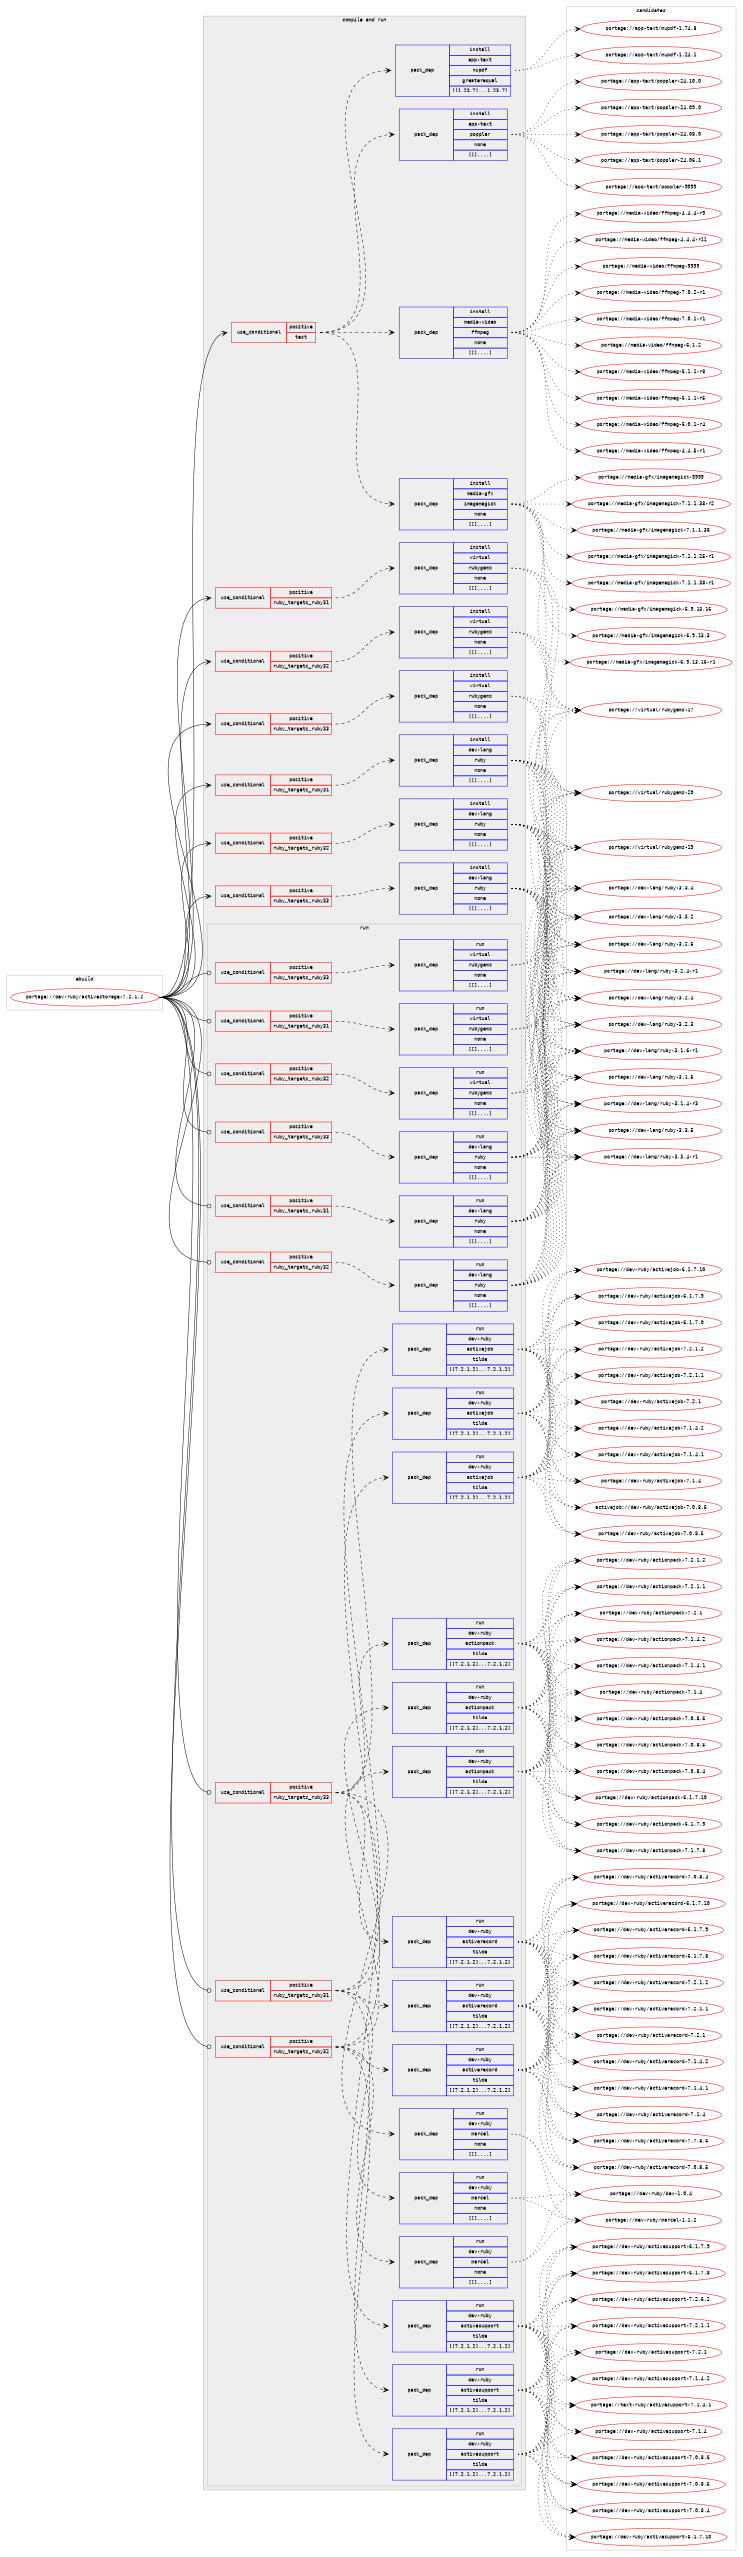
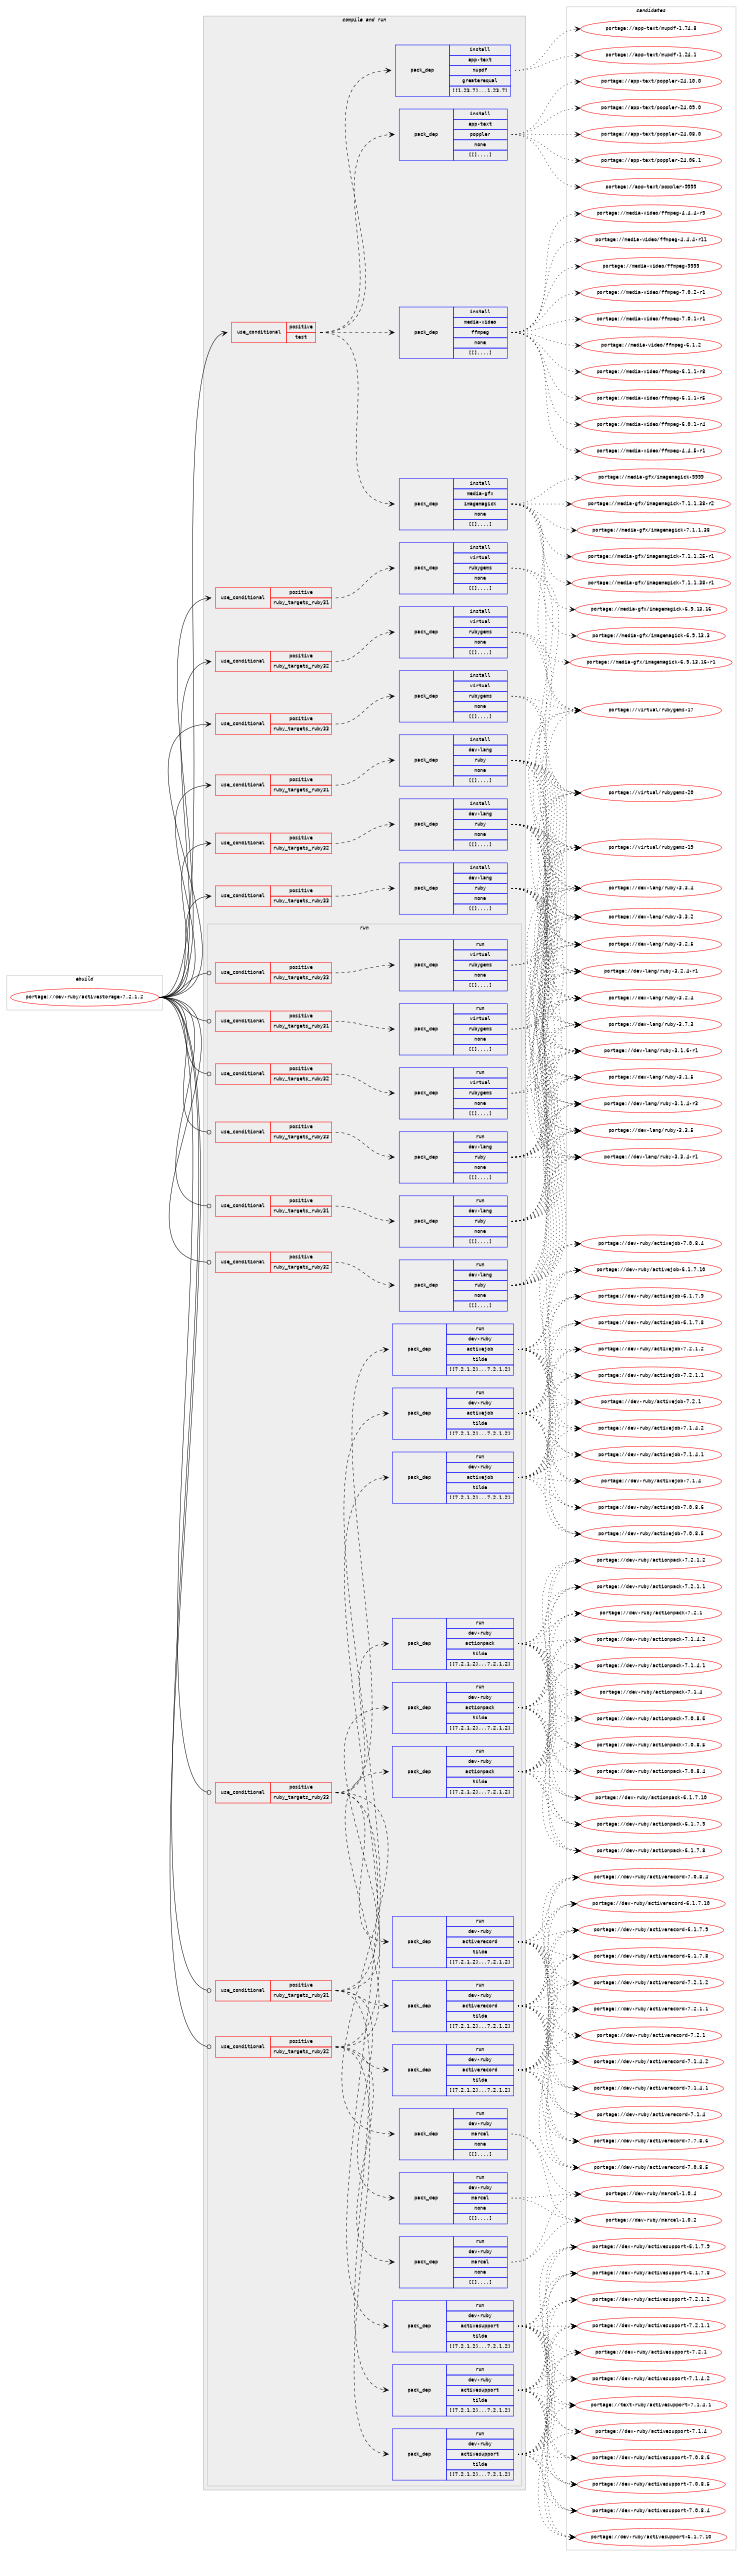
(651, 1025) -> (651, 1025)
none -> (651, 1244)
(651, 1323) -> (651, 1323)
(651, 1508) -> (651, 1508)
(651, 1851) -> (651, 1851)
(651, 2194) -> (651, 2194)
(651, 2221) -> (651, 2221)
(651, 2300) -> (651, 2300)
